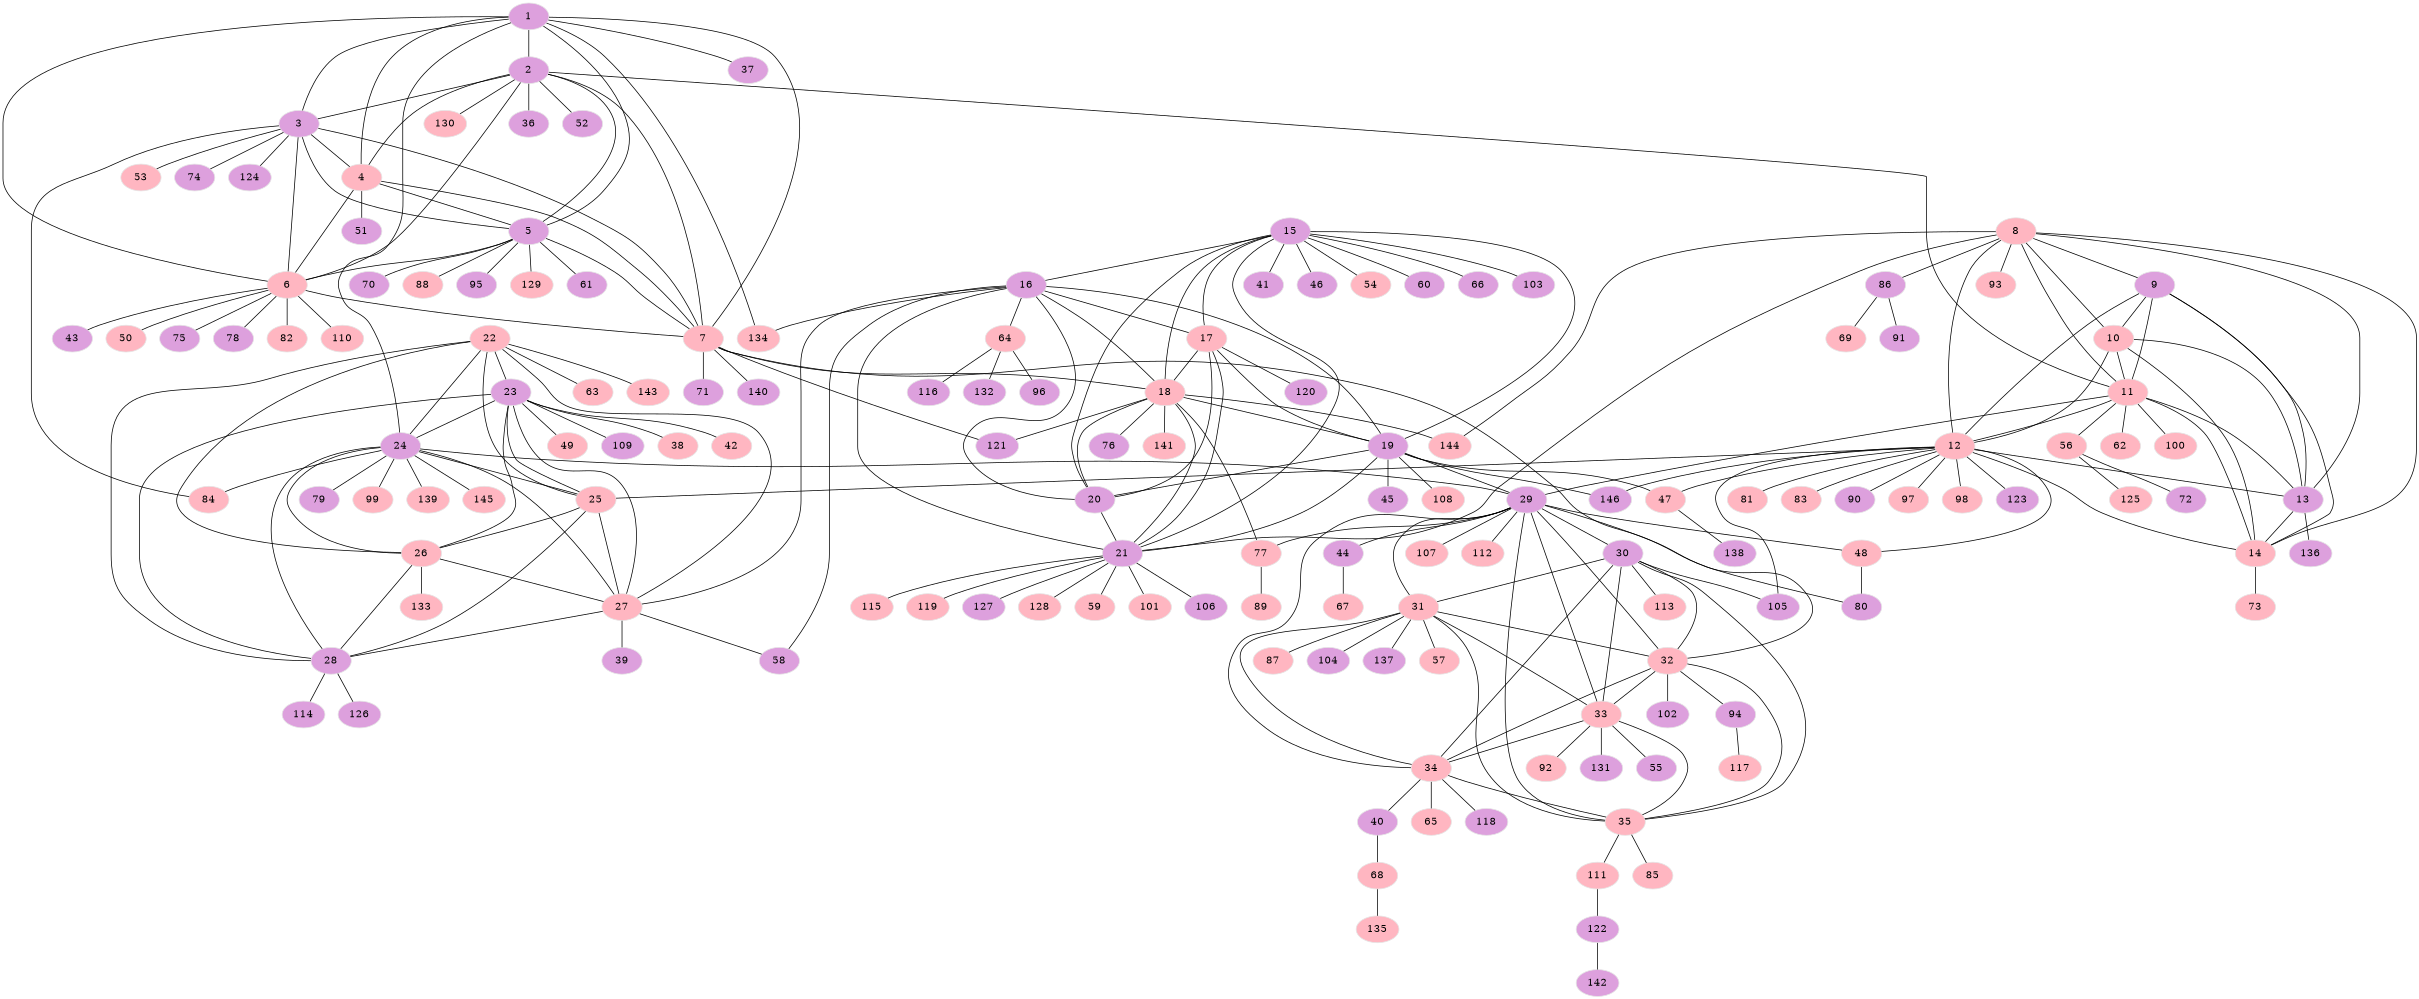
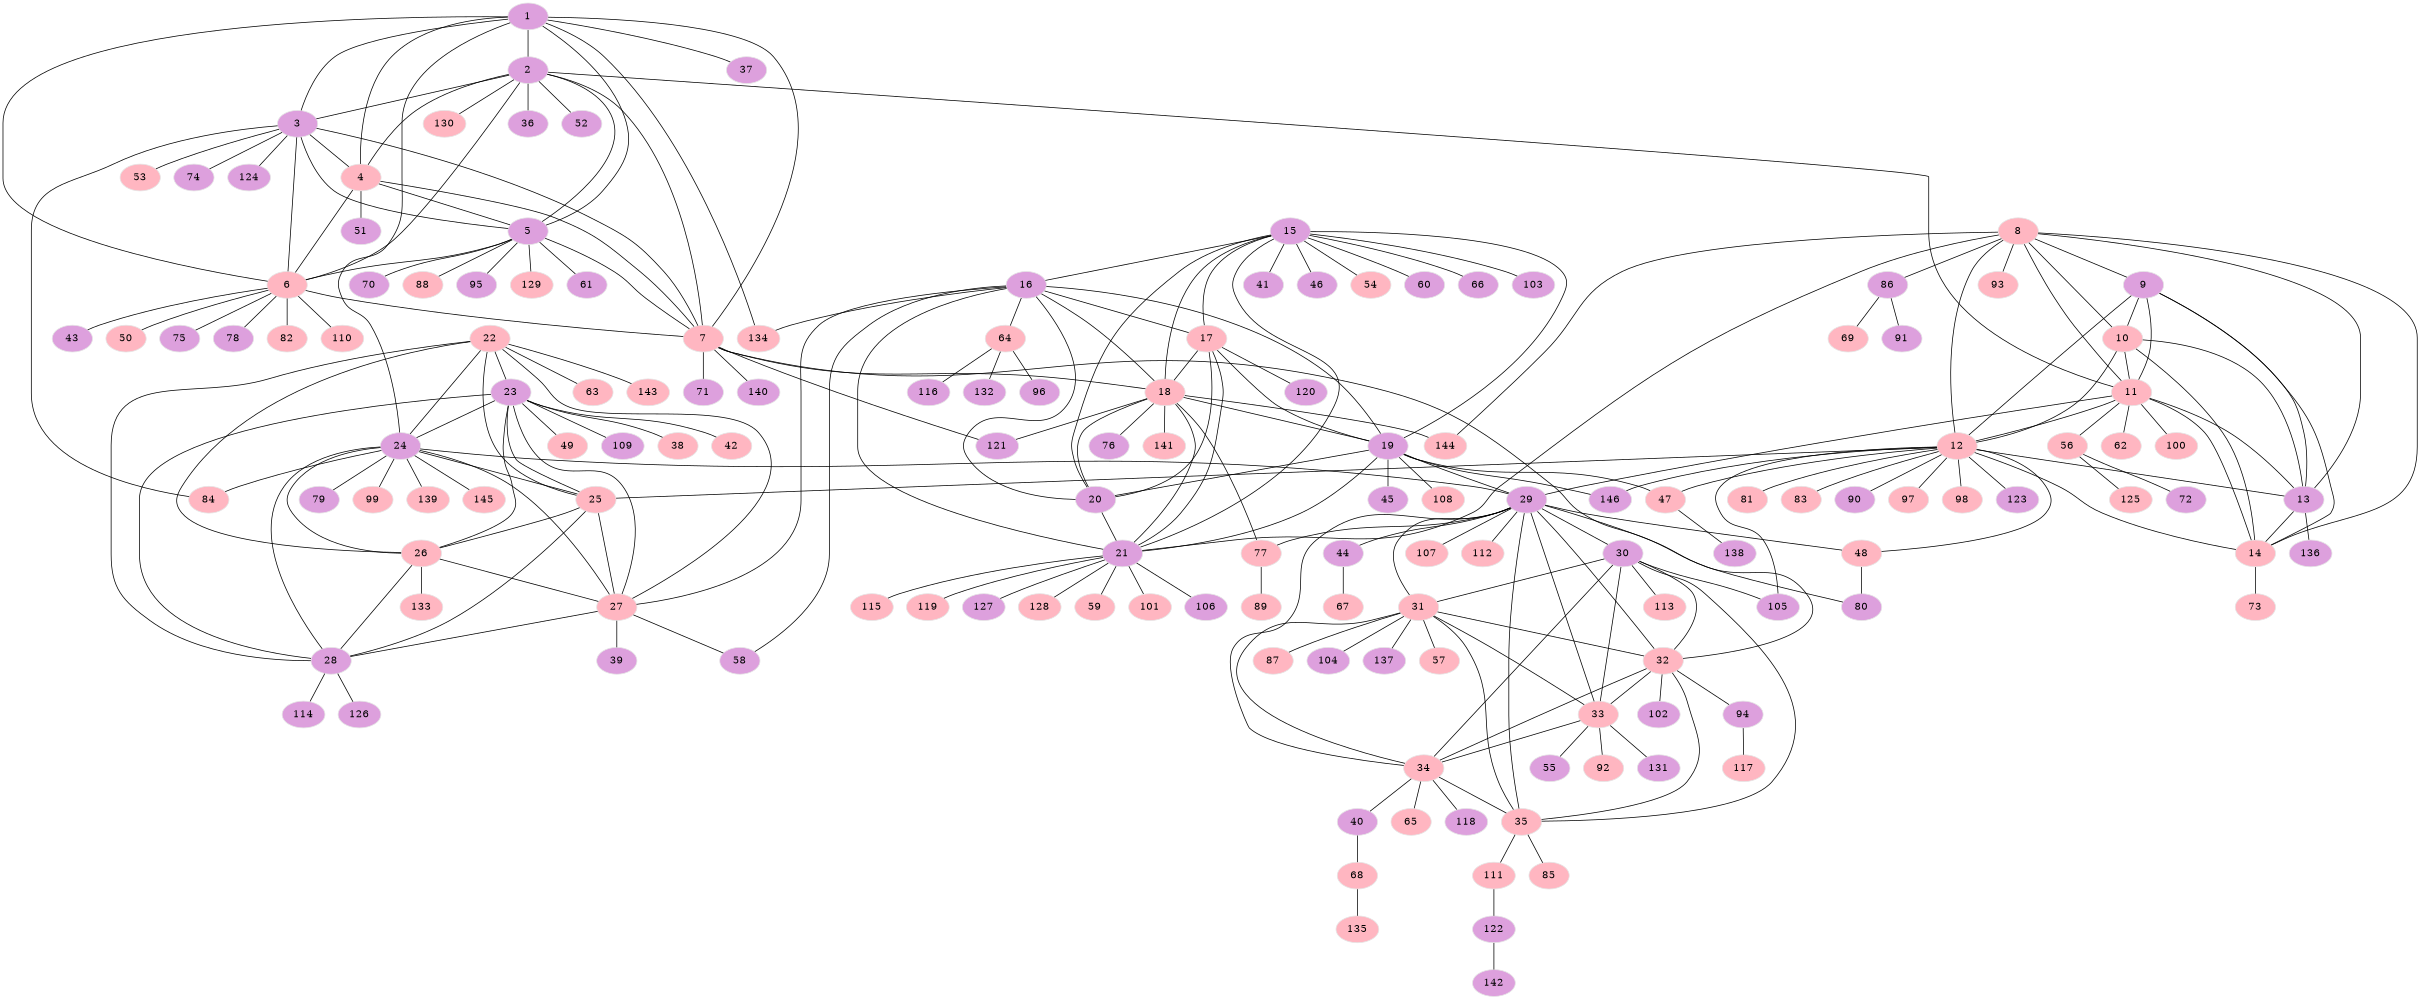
(1685, 759) -> none
